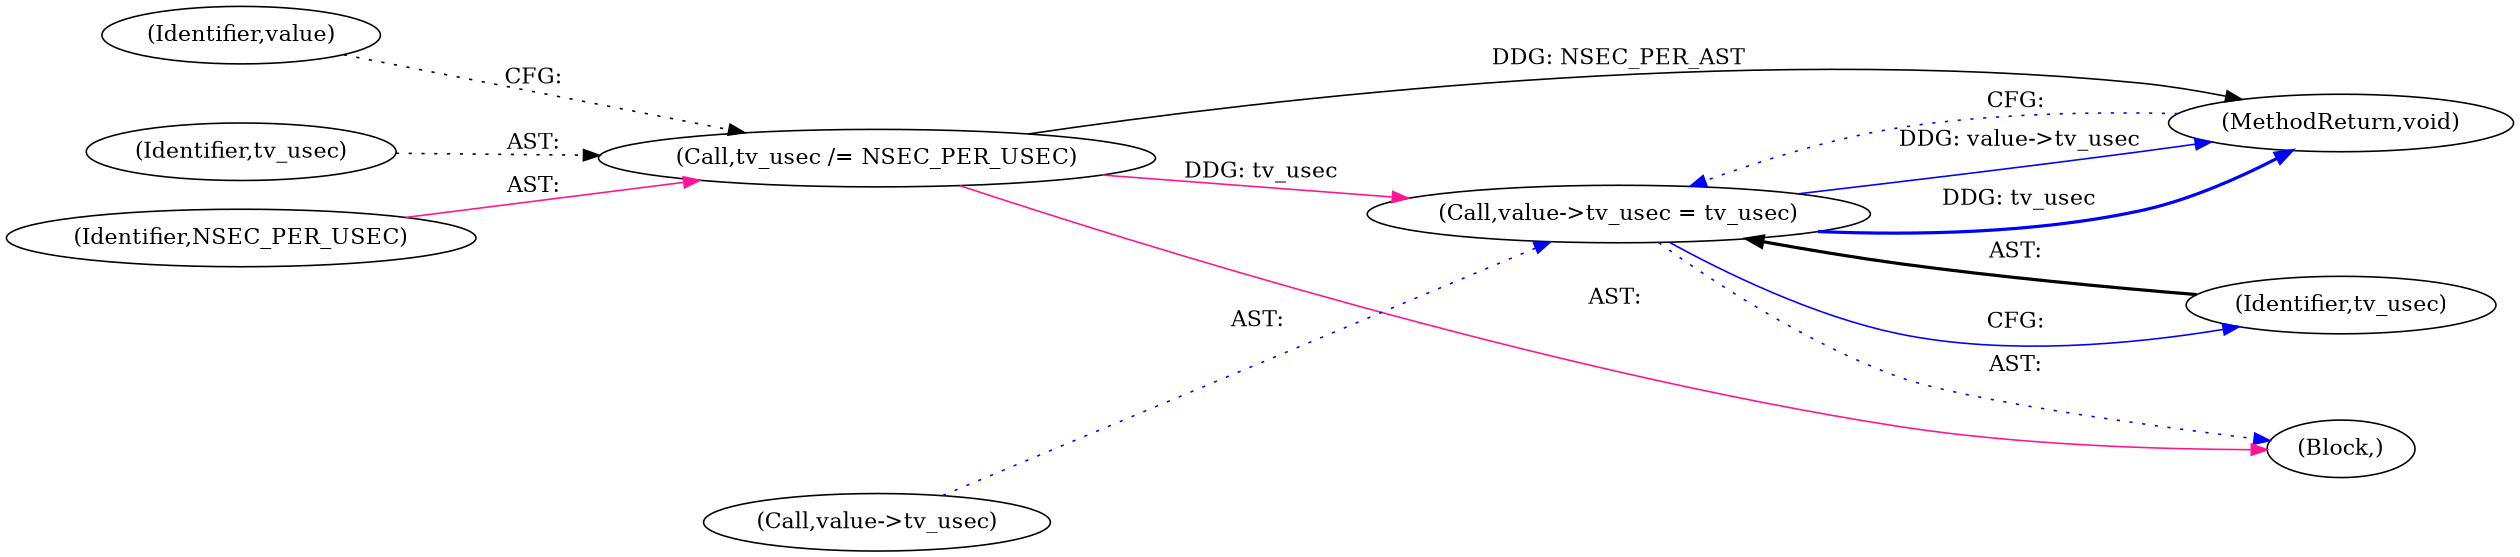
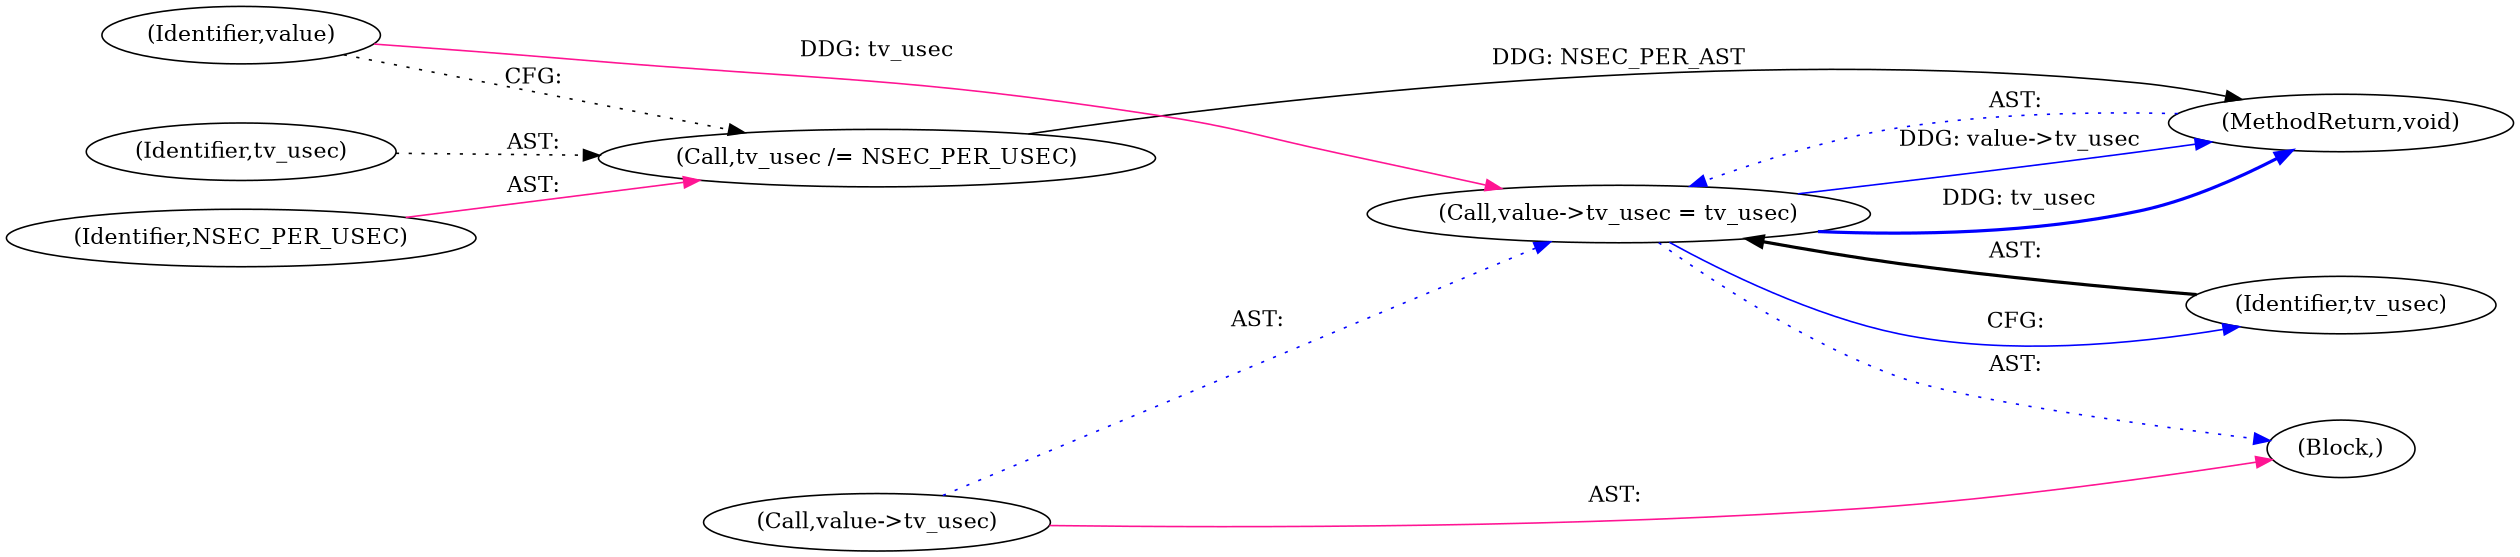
(2019, 101) -> (2019, 101)
(1247, 186) -> (934, 87)
(1596, 366) -> (1654, 519)
